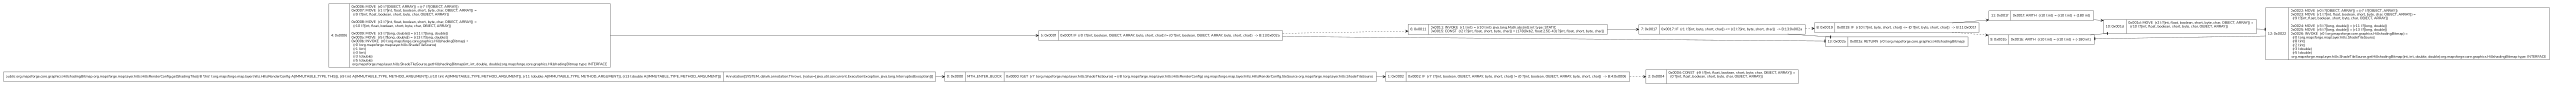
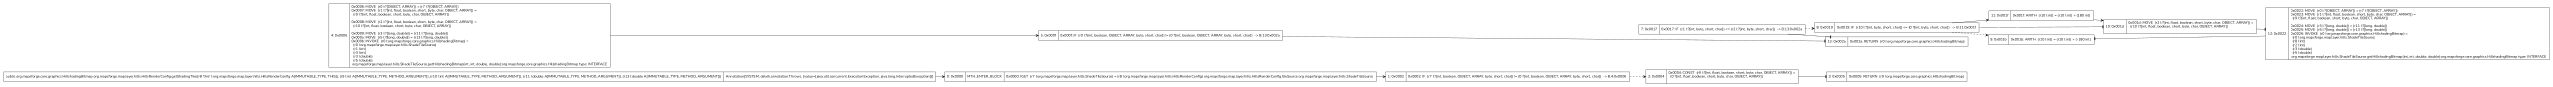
(1508, 29) -> none
(2098, 34) -> (2041, 27)
none -> (1897, 77)
